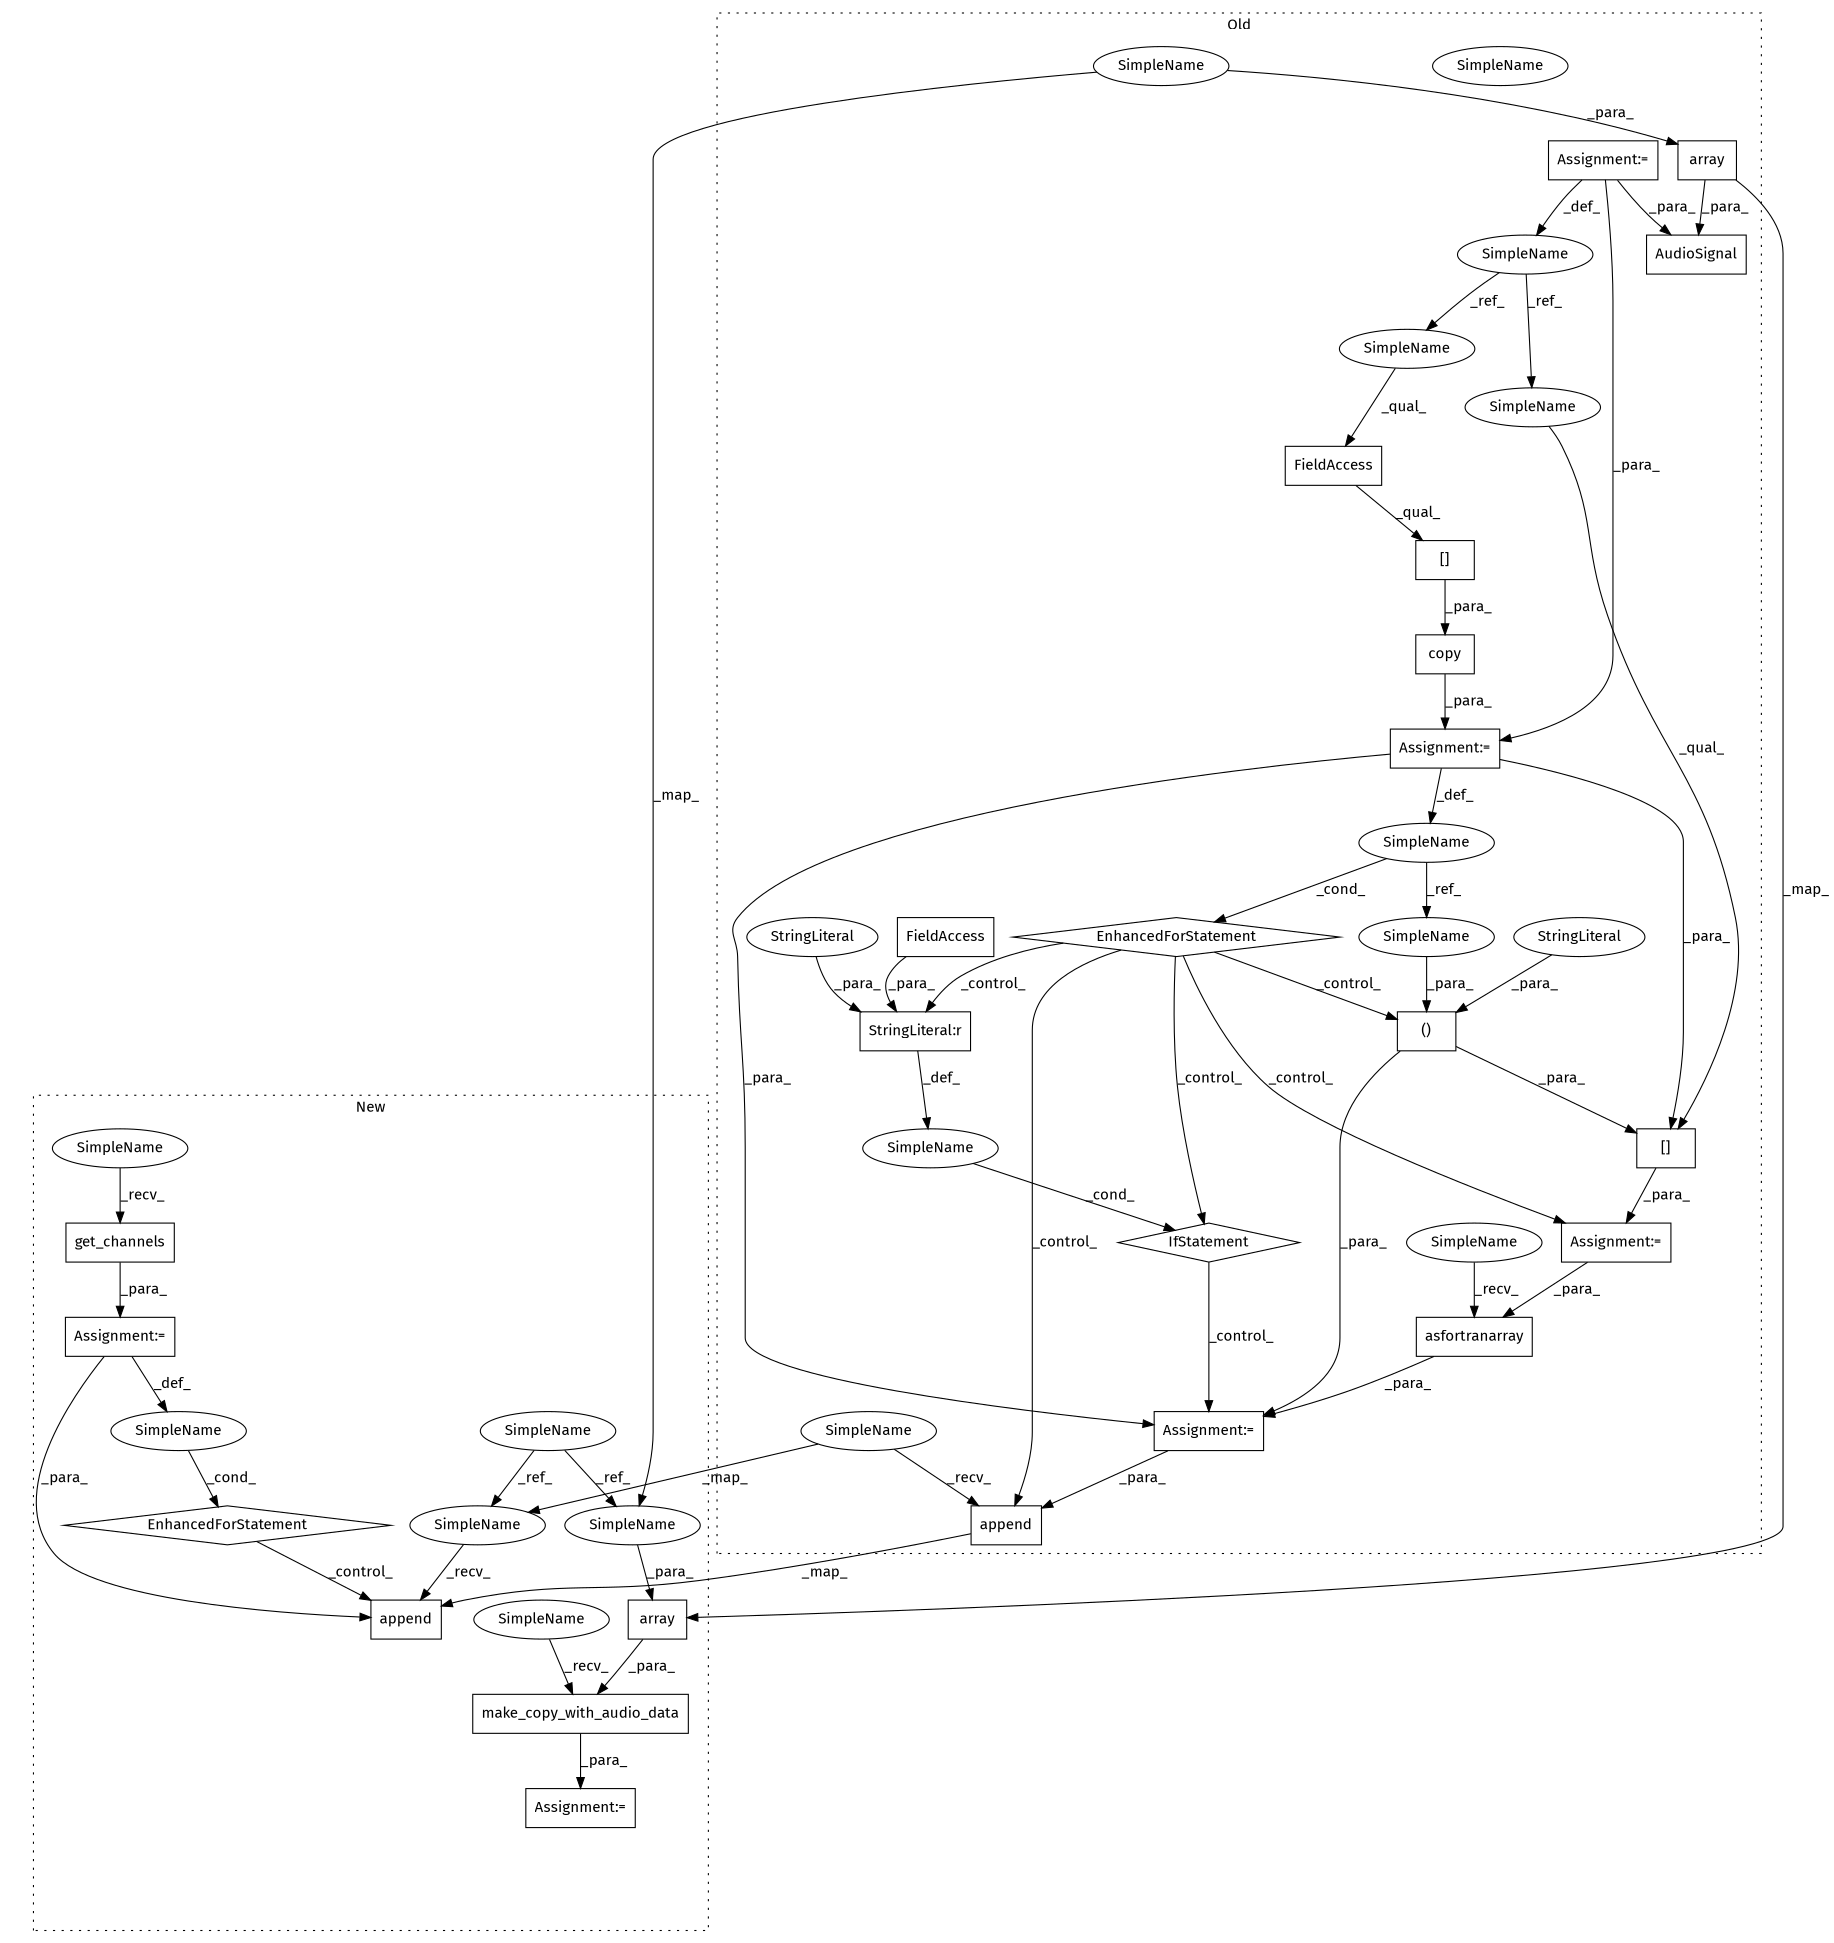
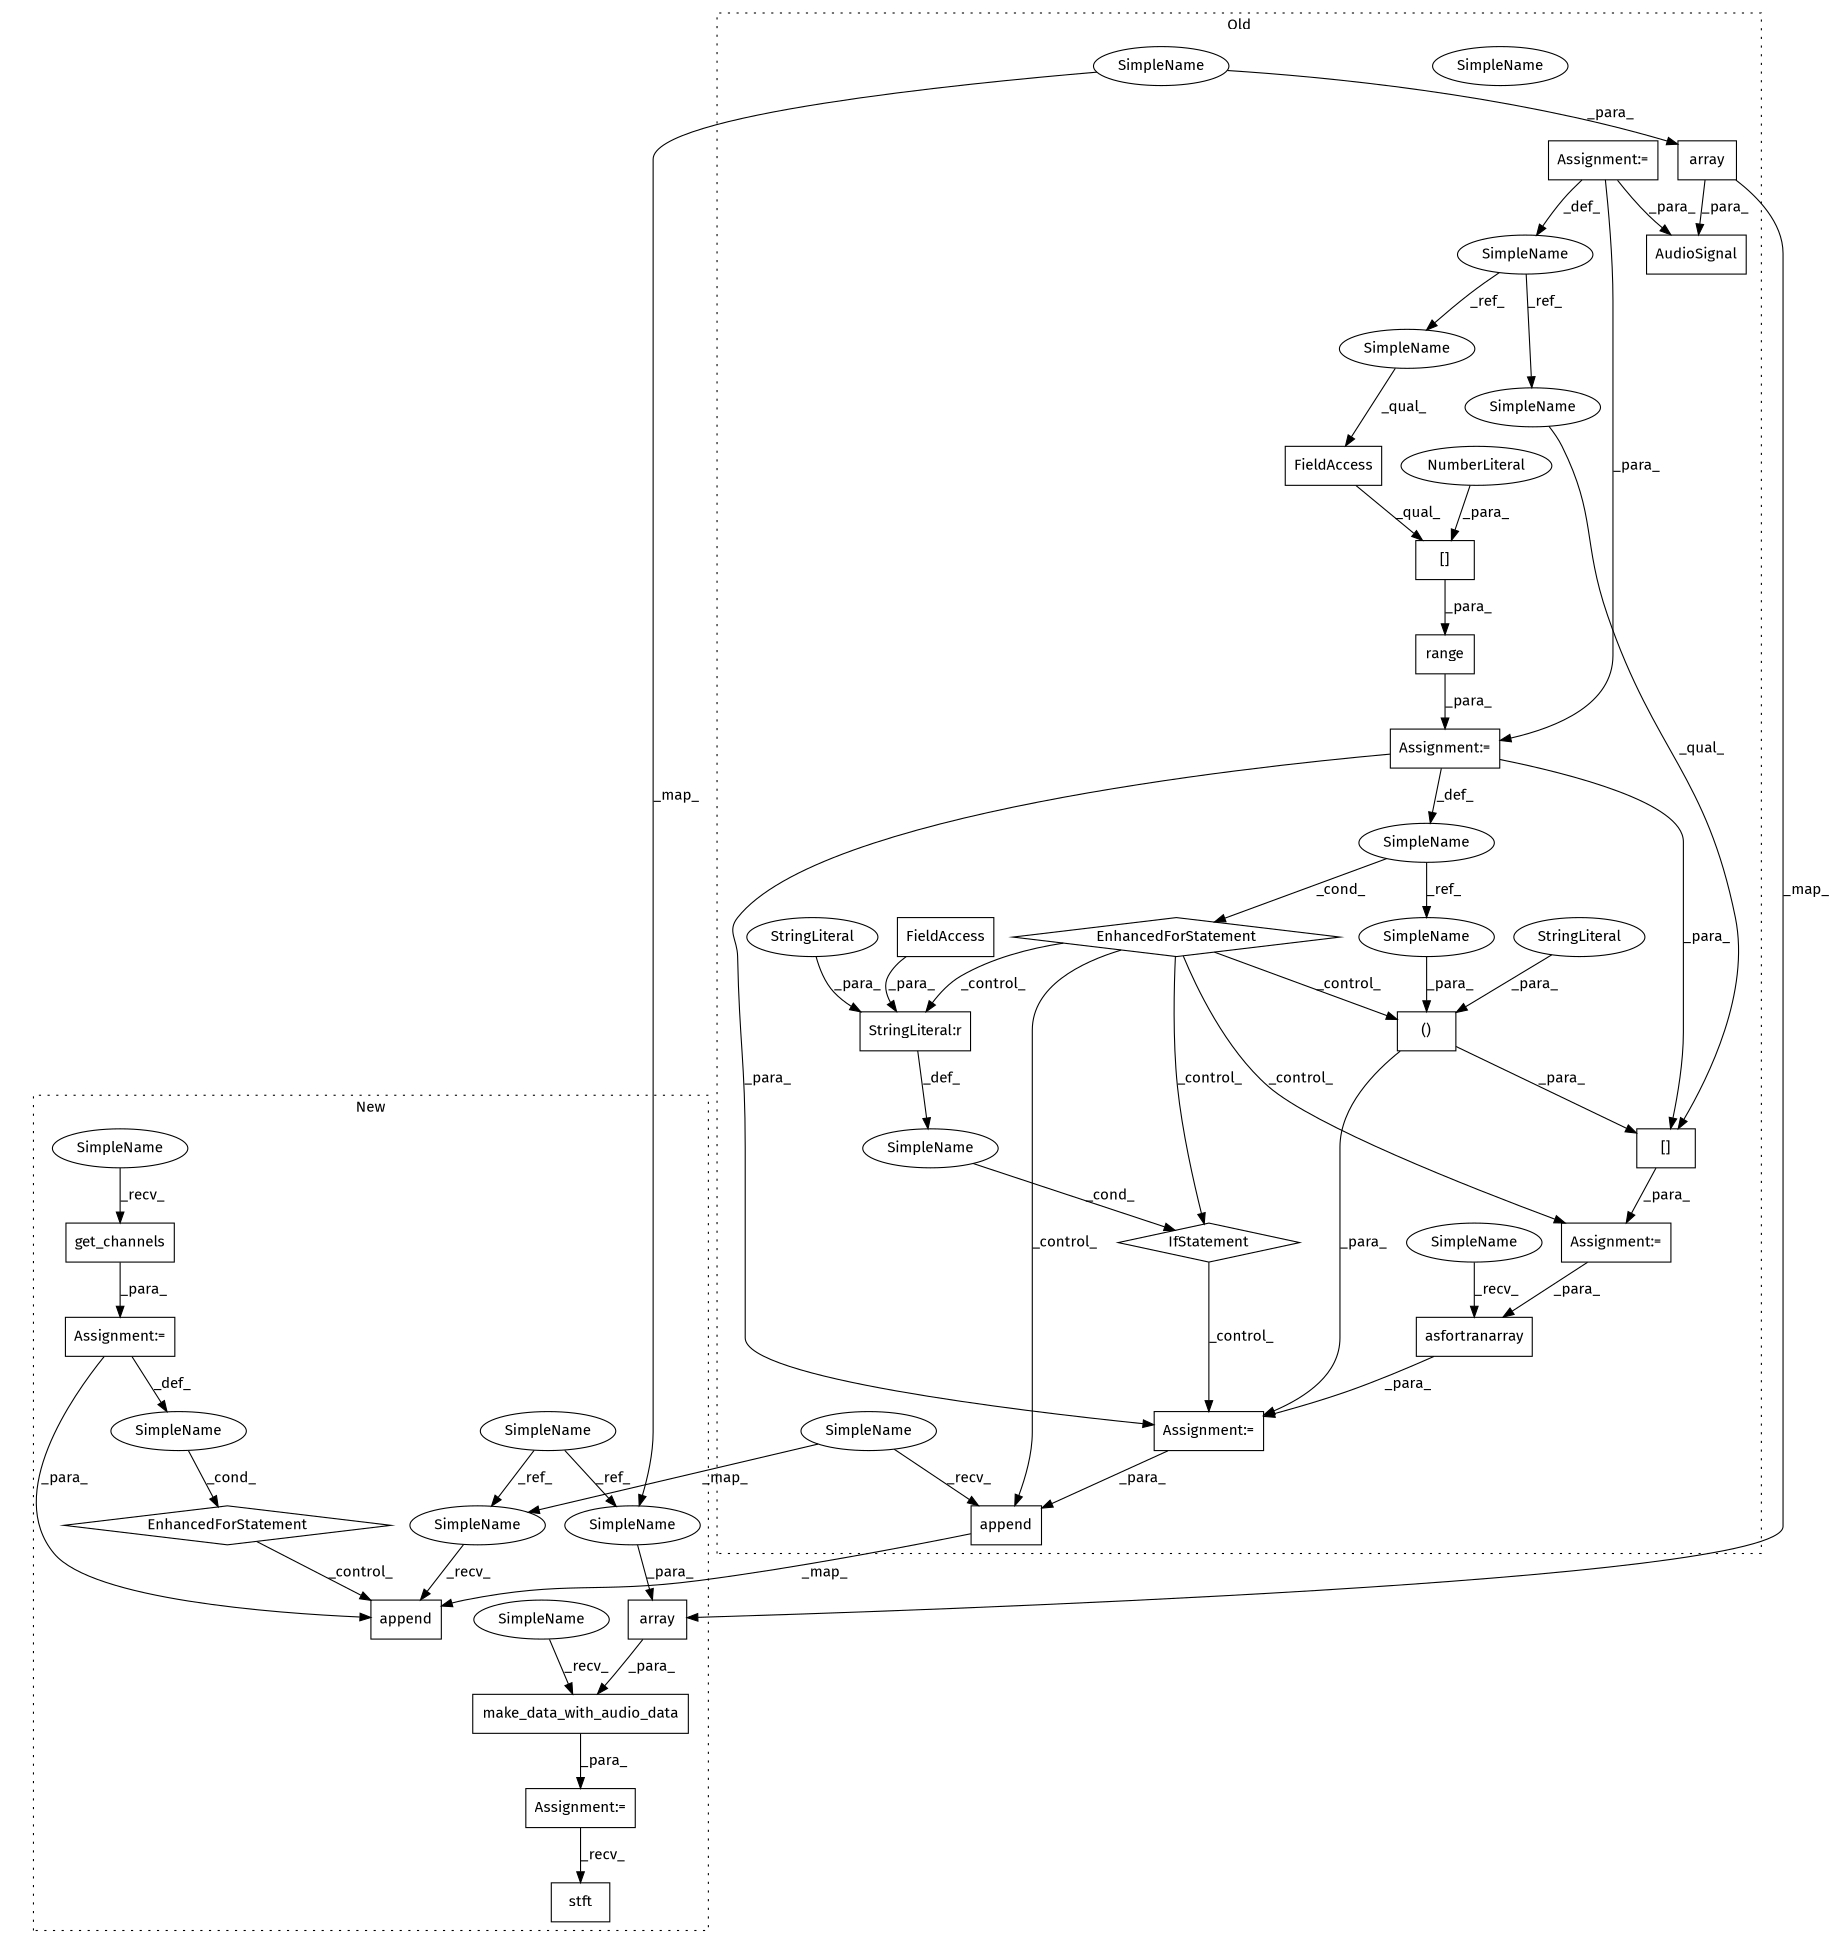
none -> (1476, 466)
(1445, 654) -> (1445, 654)
(581, 1714) -> (581, 1714)
none -> (581, 1902)
